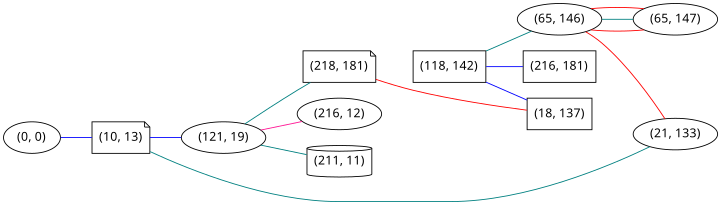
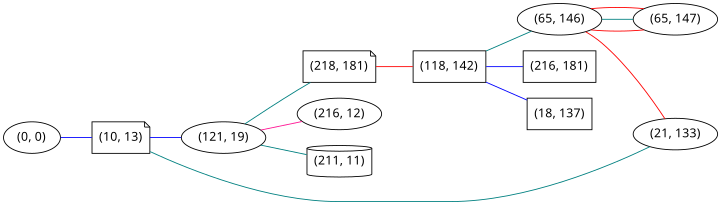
(451, 98) -> (394, 67)
